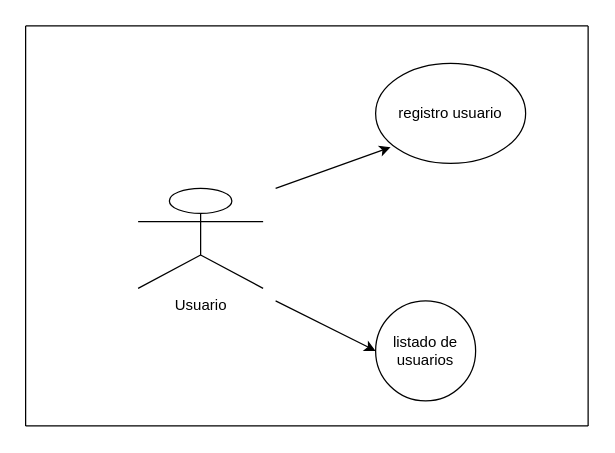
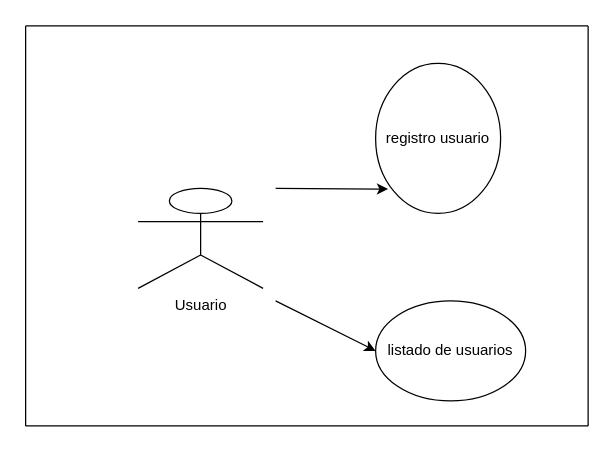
(451, 113) -> (438, 138)
(426, 351) -> (451, 351)
